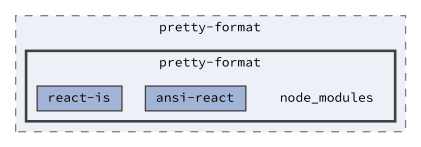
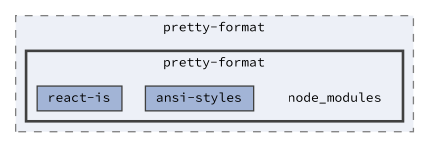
(196, 98) -> (200, 98)
